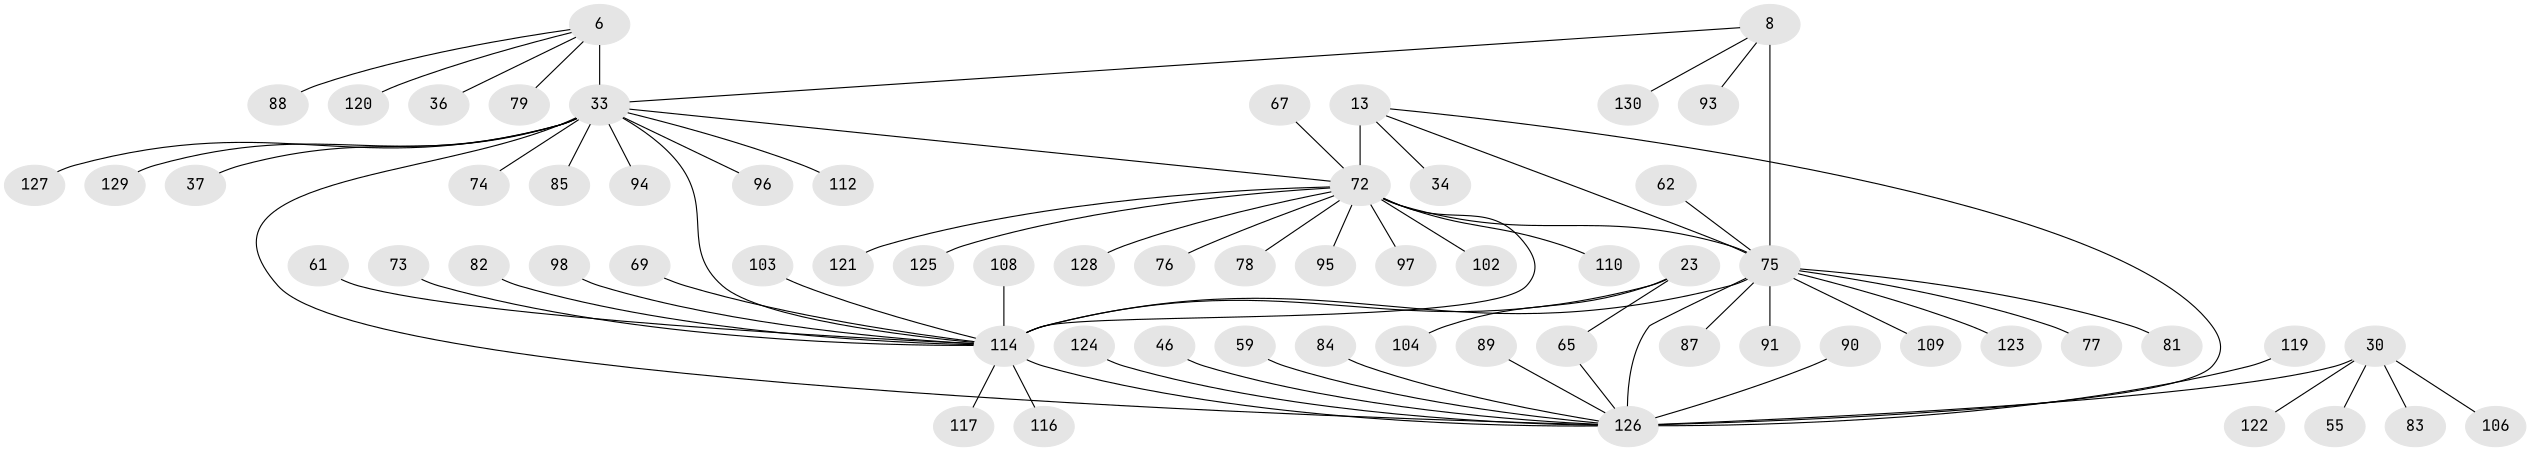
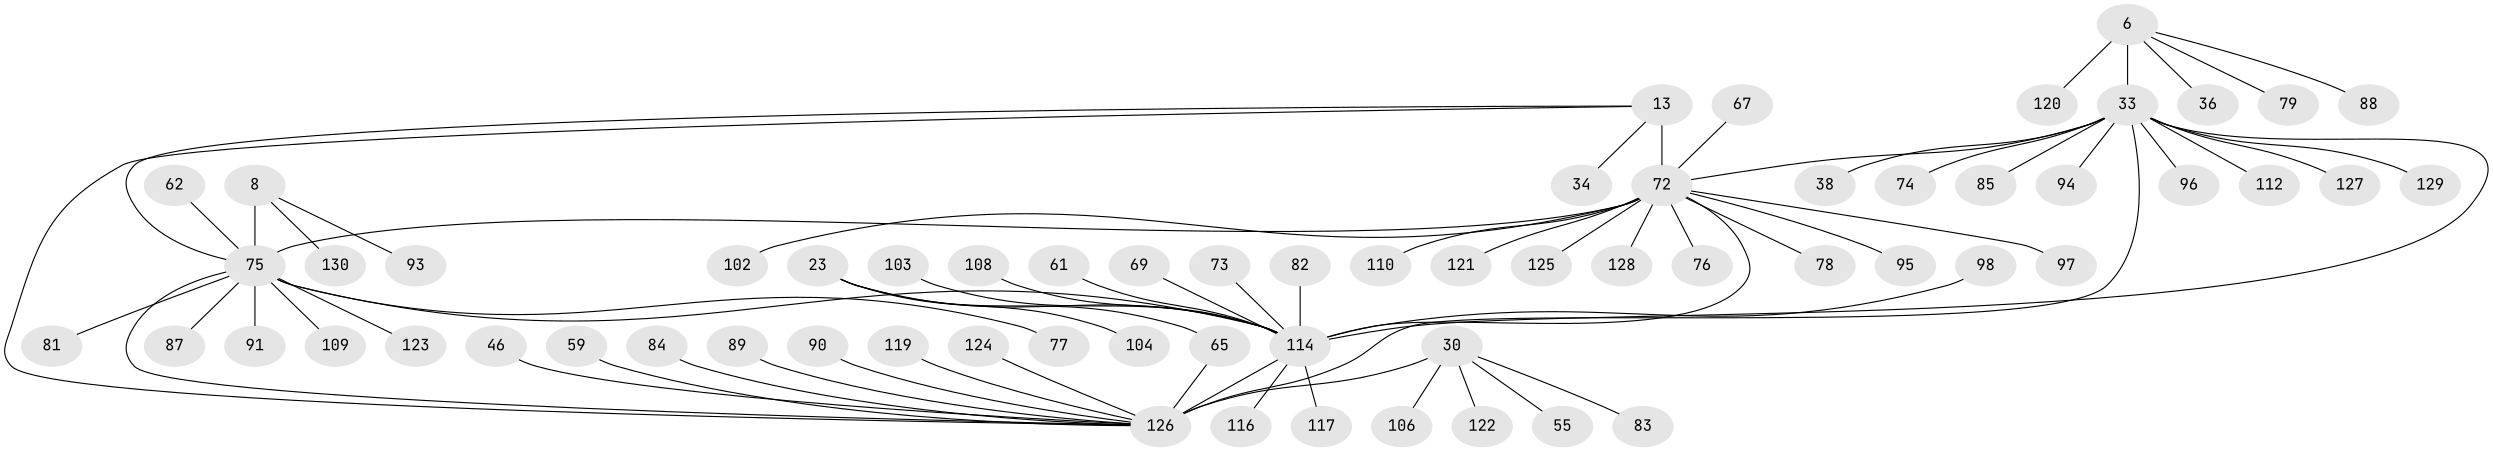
(1185, 65) -> none
(195, 185) -> (1825, 185)
